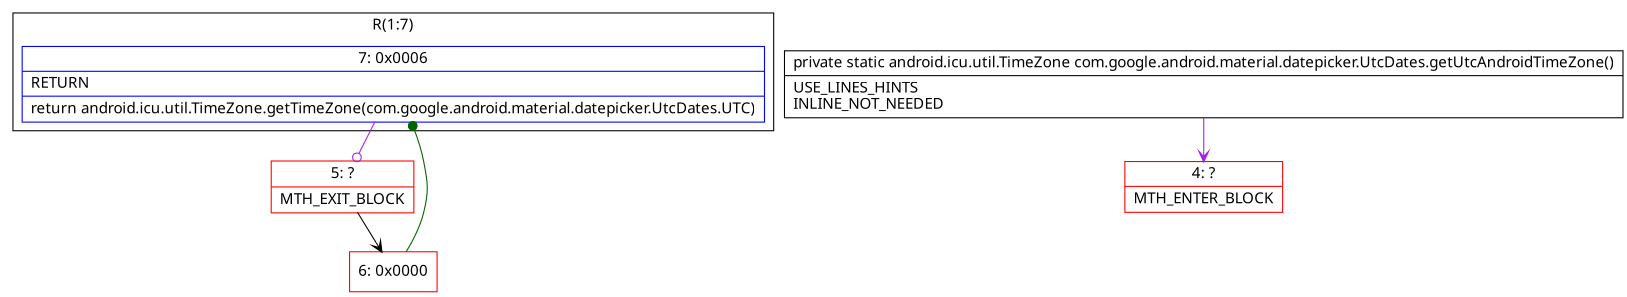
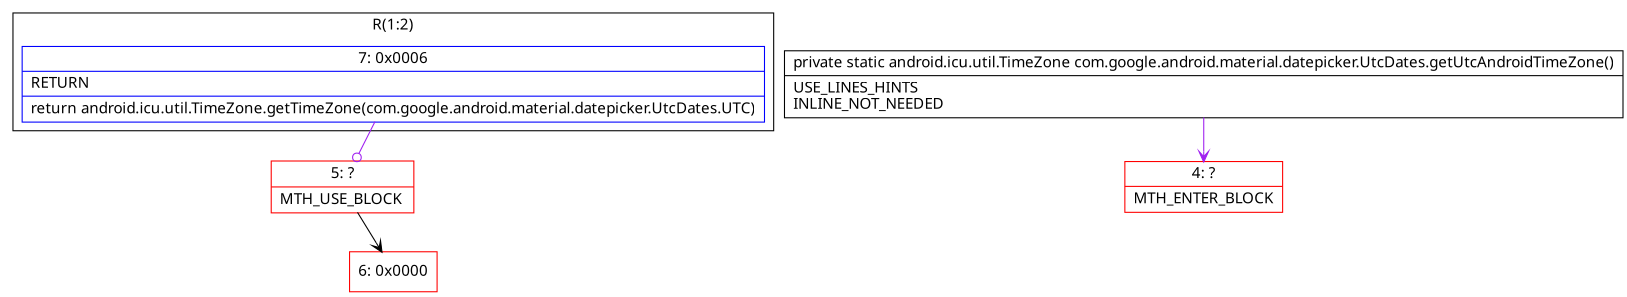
(393, 25) -> (393, 25)
(427, 192) -> none
(343, 199) -> (341, 199)
